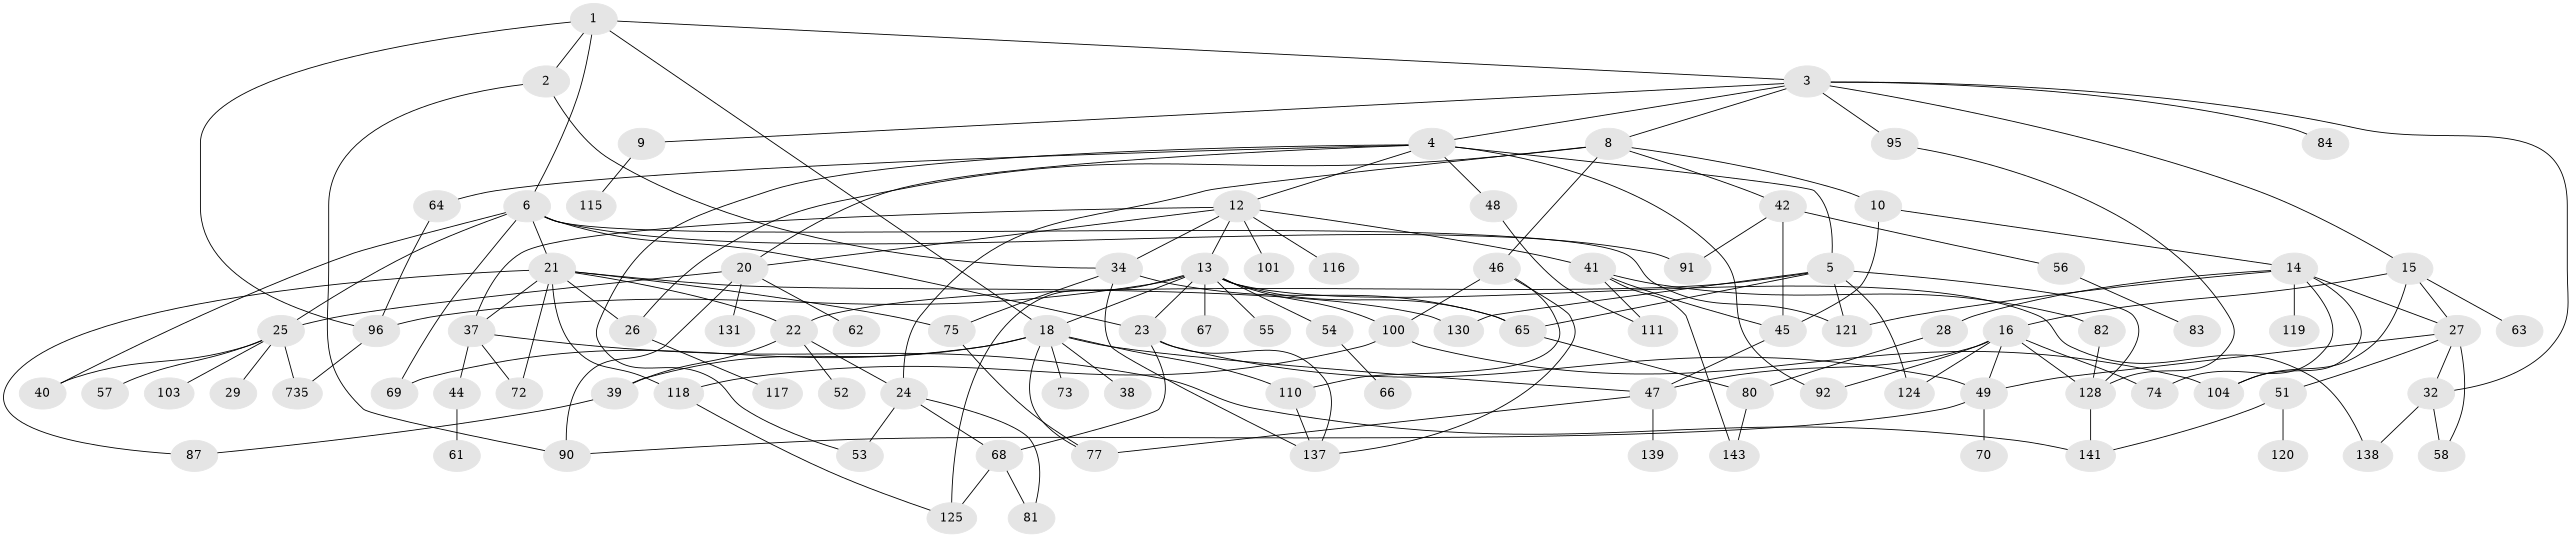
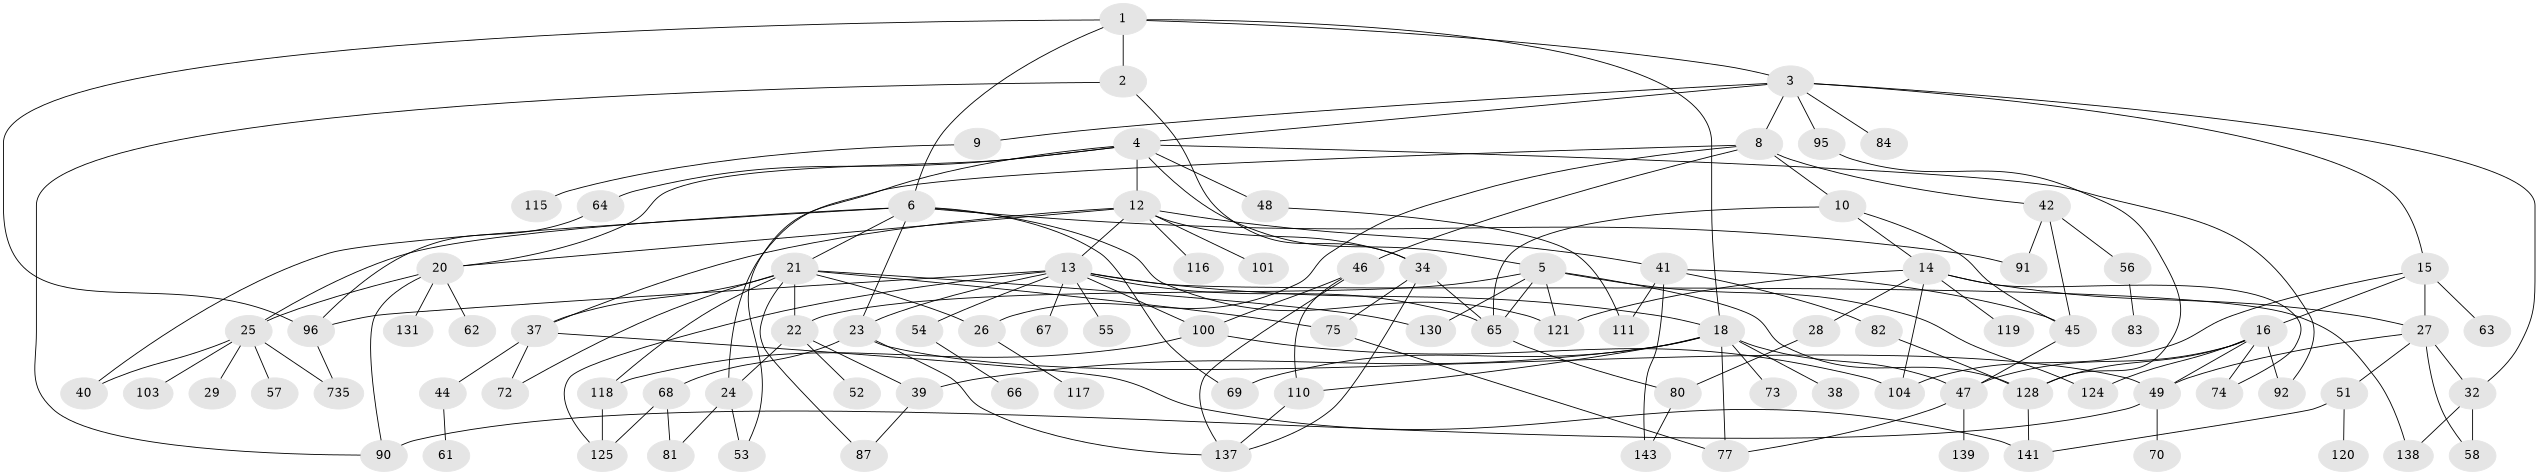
none -> (1629, 218)
(952, 425) -> none
